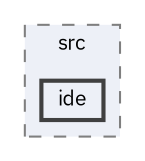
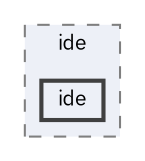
(72, 44) -> (72, 44)
